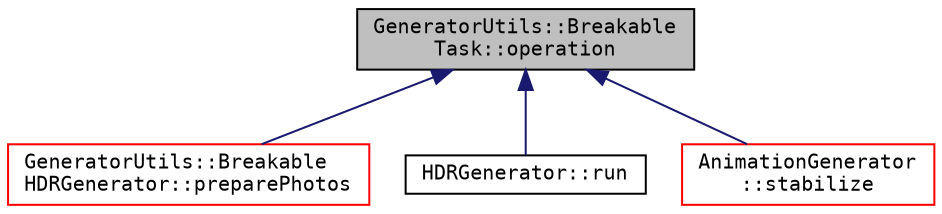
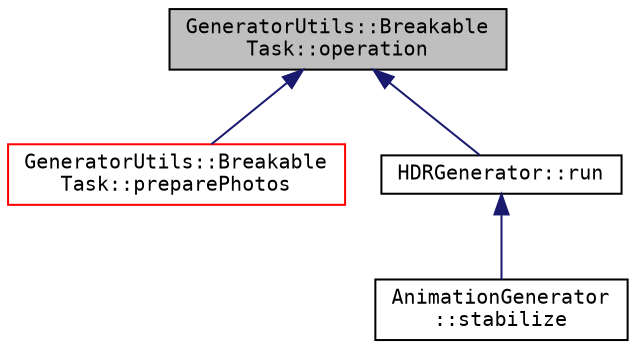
(676, 111) -> (501, 247)
(189, 175) -> (177, 175)
(808, 175) -> (501, 310)
